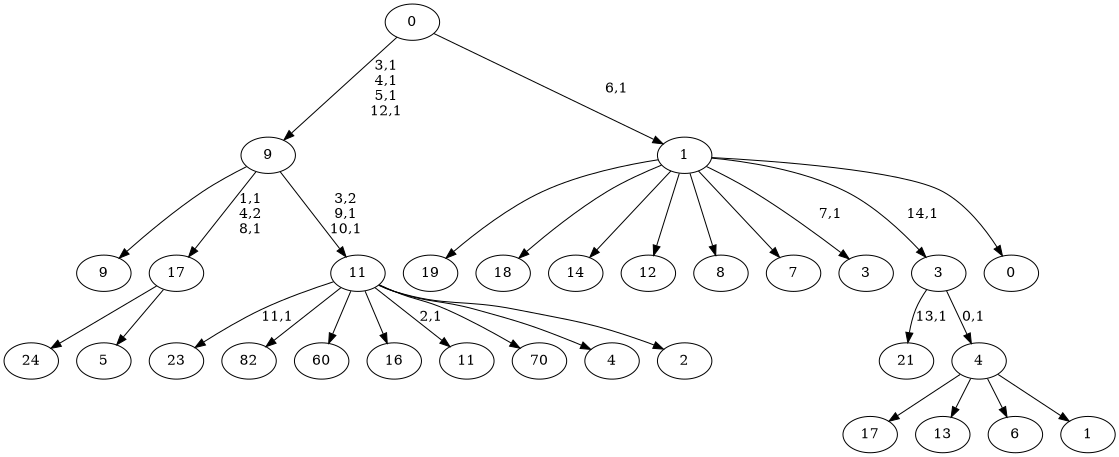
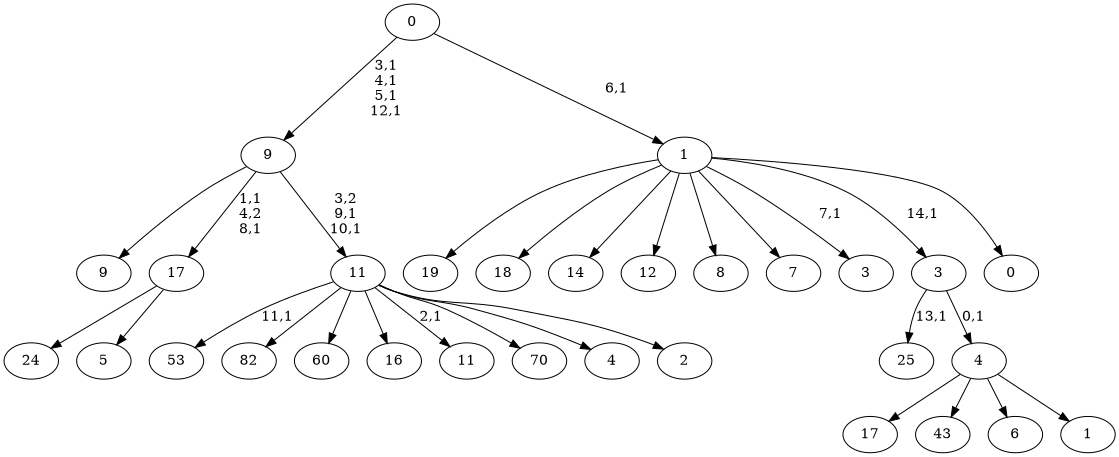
(176, 361) -> (176, 361)
(906, 361) -> (906, 361)
(943, 435) -> (943, 435)
